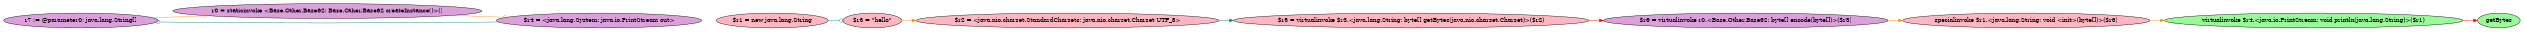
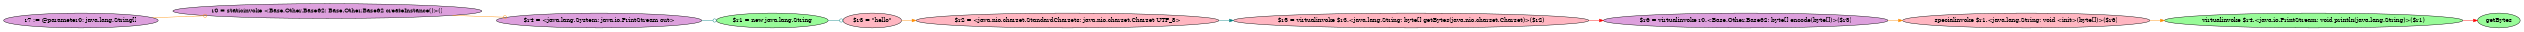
(772, 20) -> (772, 20)
(329, 23) -> (707, 20)
